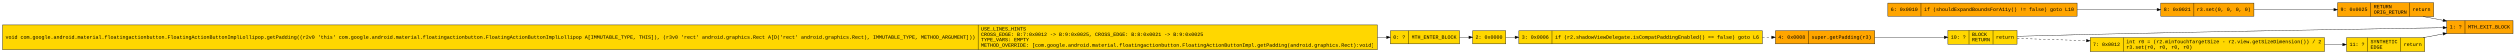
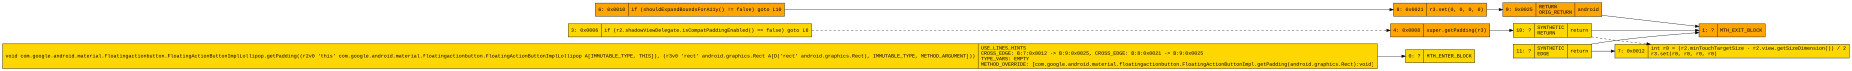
(2422, 9) -> (1588, 9)
(1980, 34) -> (1551, 27)
(1489, 37) -> none
(2334, 45) -> (1601, 51)
